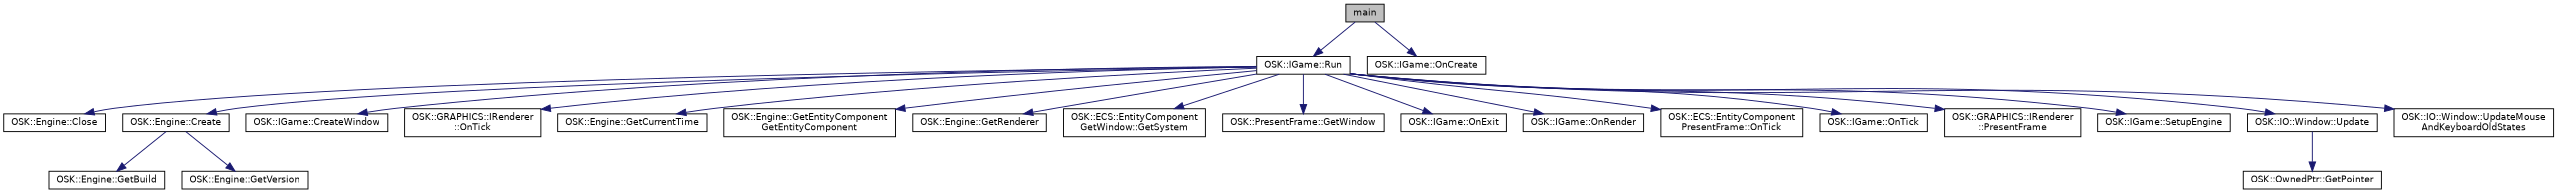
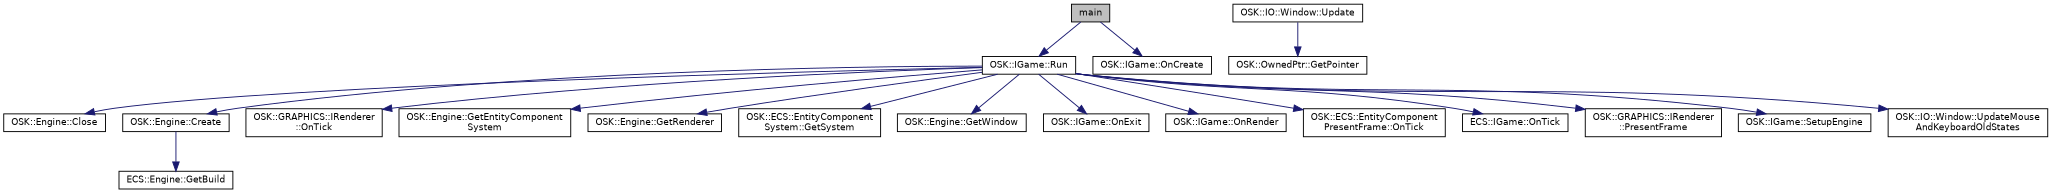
(1808, 89) -> none
(317, 123) -> none
(632, 123) -> none
(810, 123) -> (485, 123)
(1134, 123) -> (810, 123)
(1303, 123) -> (962, 123)
(1874, 123) -> (1515, 123)
(107, 180) -> (176, 180)
(245, 180) -> none
